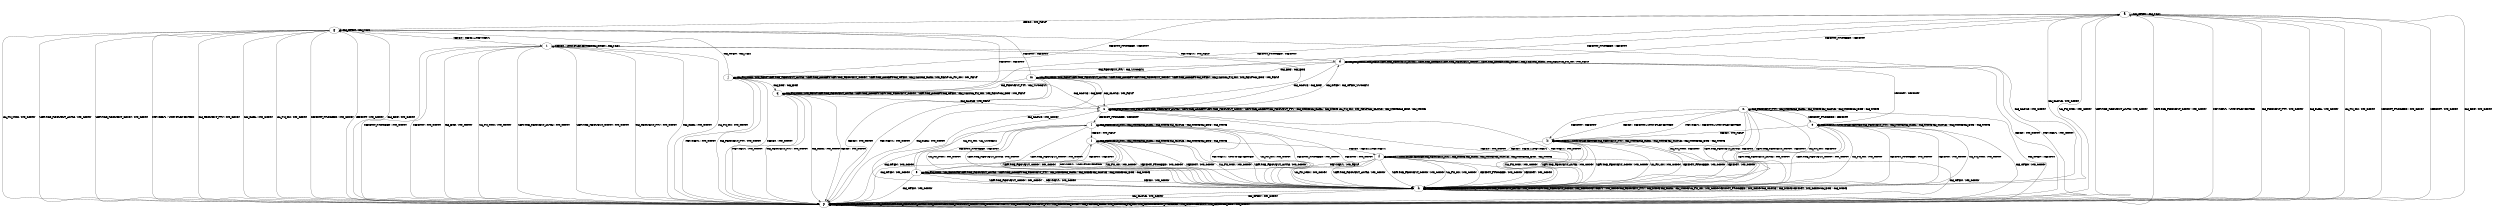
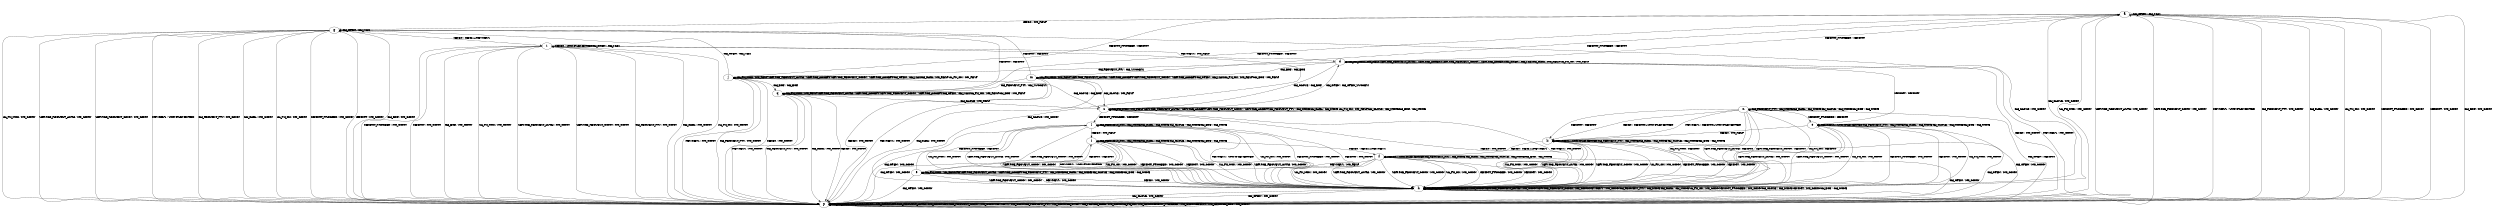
(997, 128) -> none
none -> (1653, 199)
